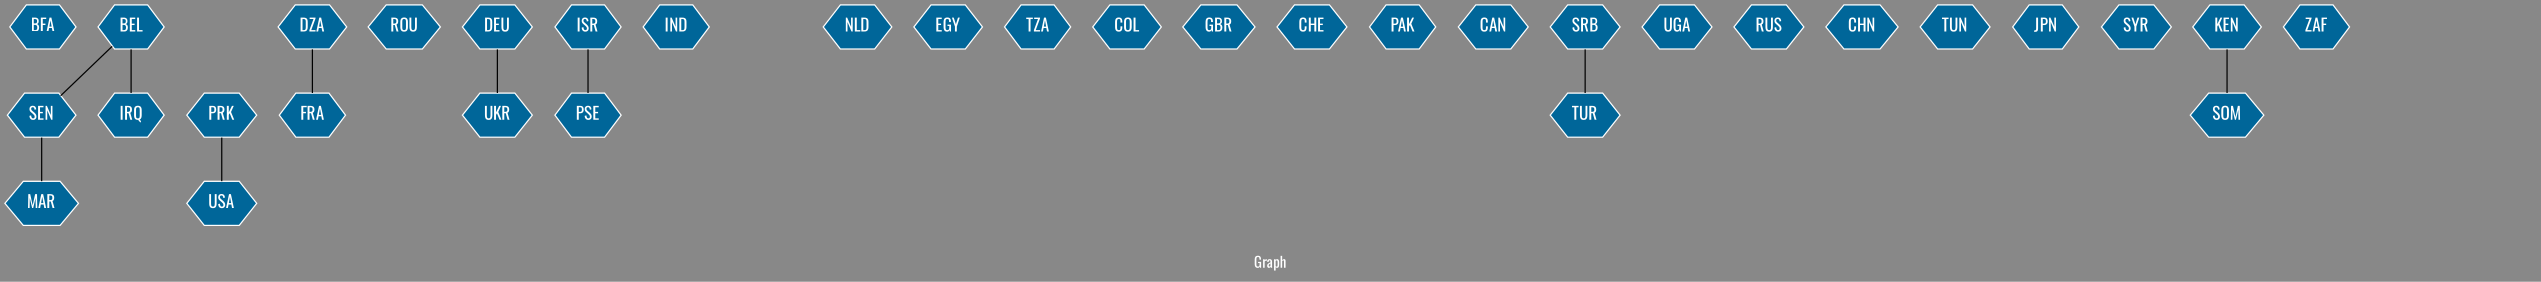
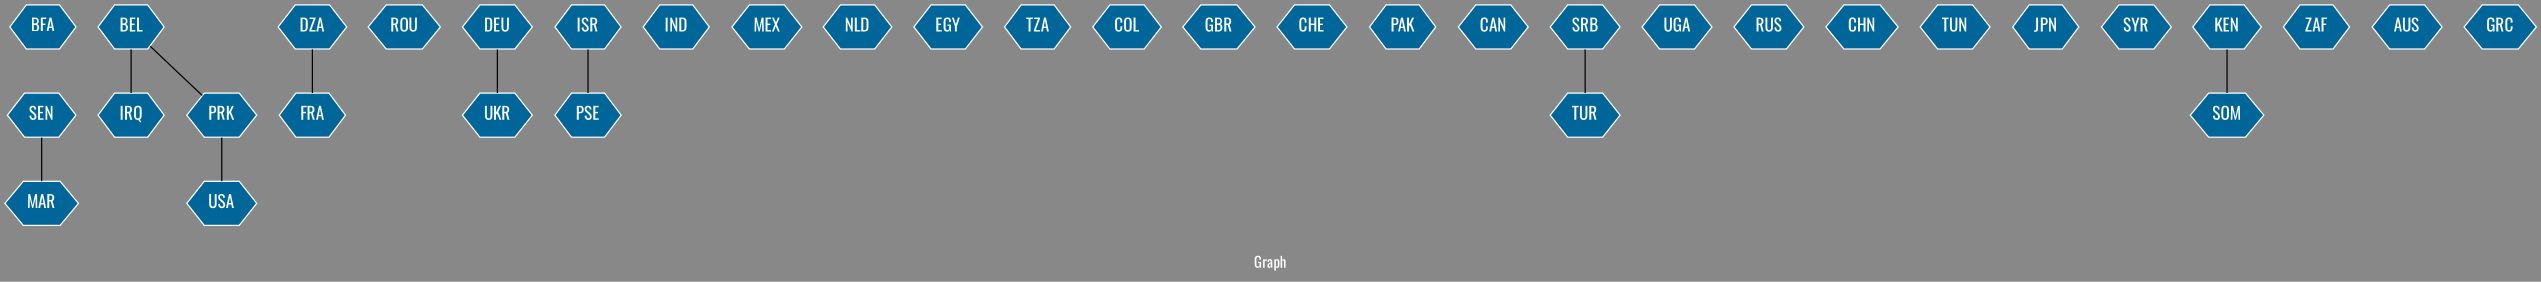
none -> (767, 27)
none -> (2407, 27)
none -> (2500, 27)
(86, 71) -> (176, 71)
